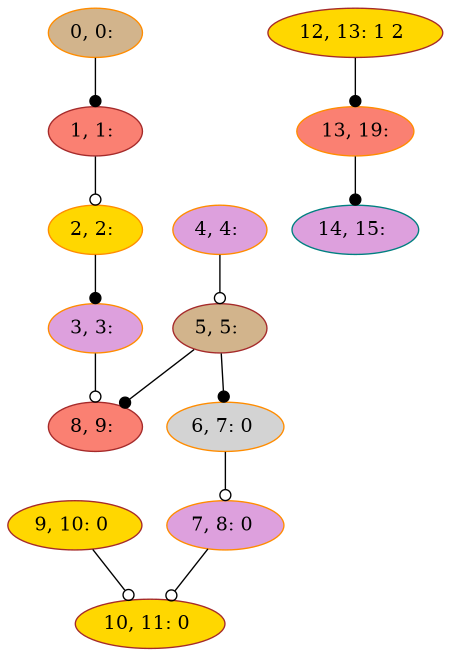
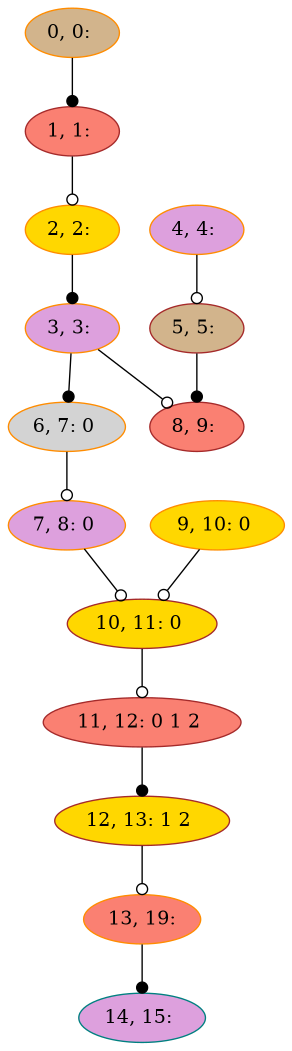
(355, 77) -> (142, 865)
(222, 372) -> (70, 372)
(75, 525) -> (217, 525)
none -> (142, 722)
